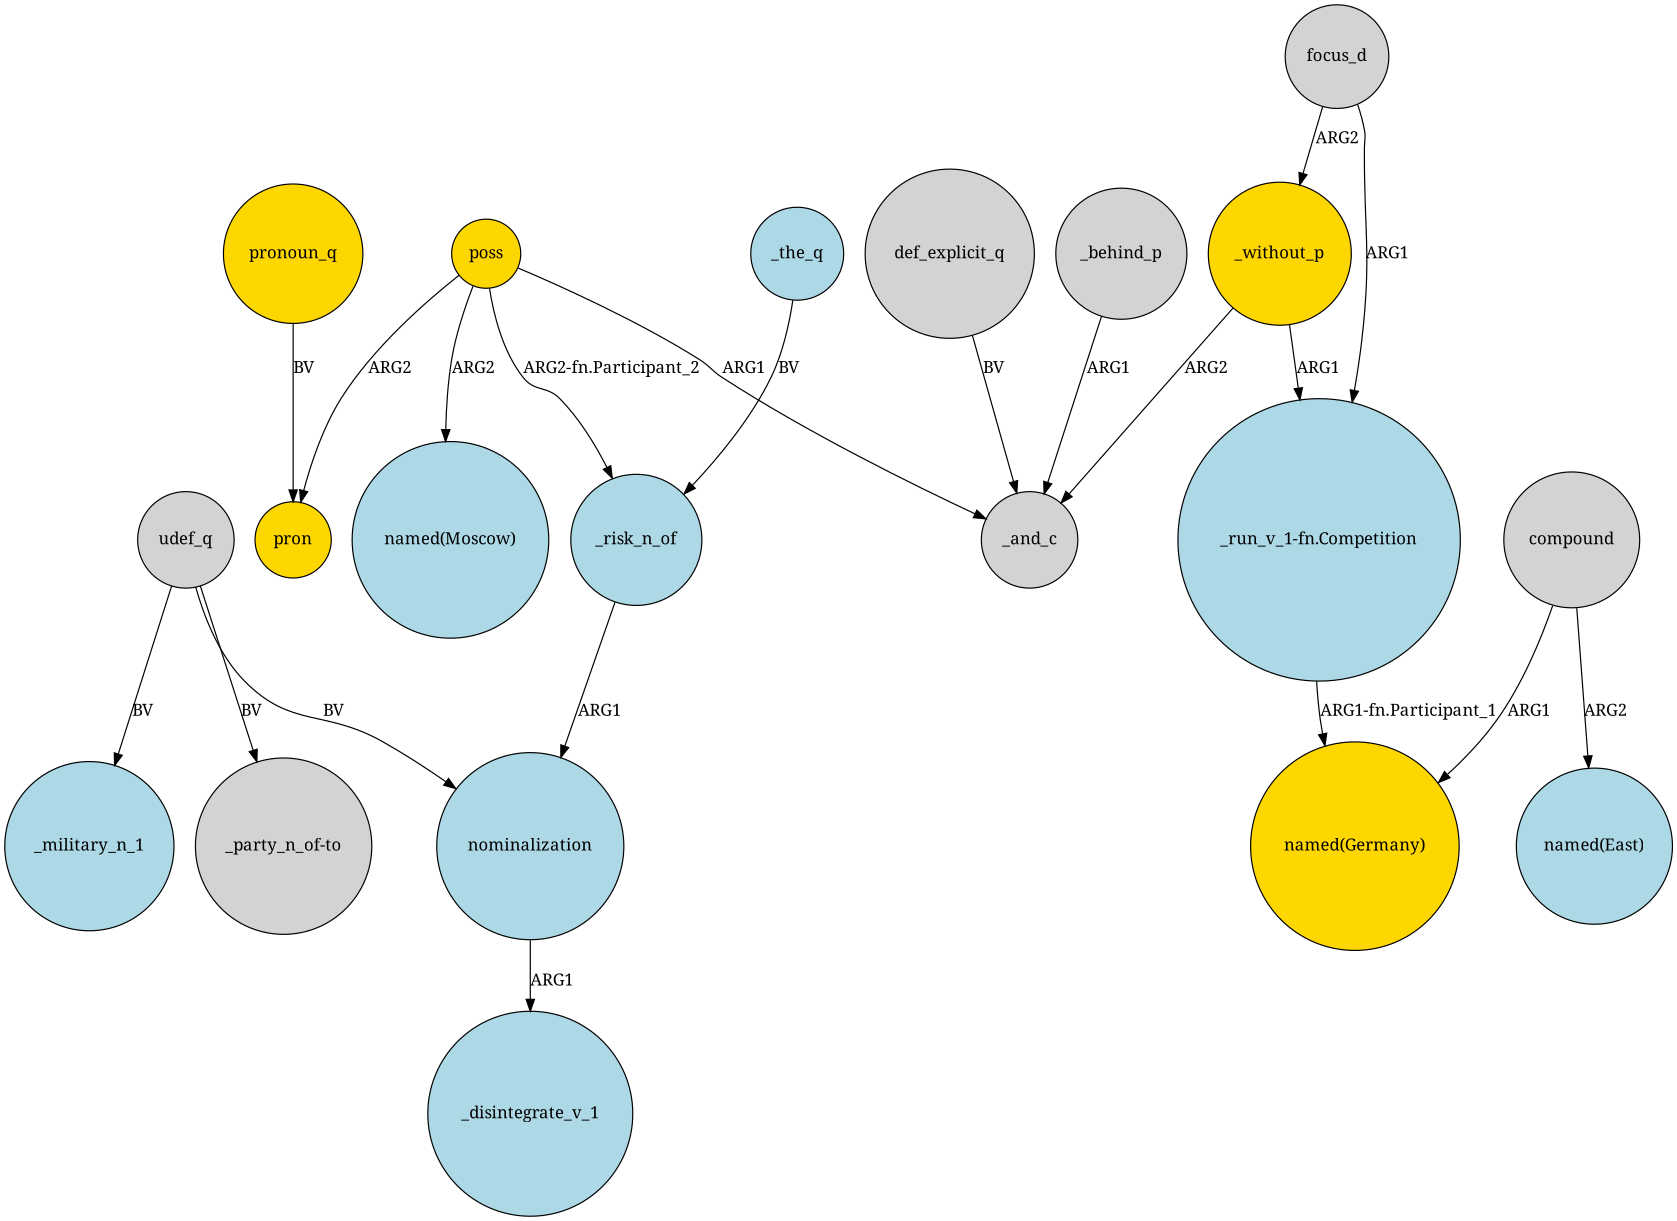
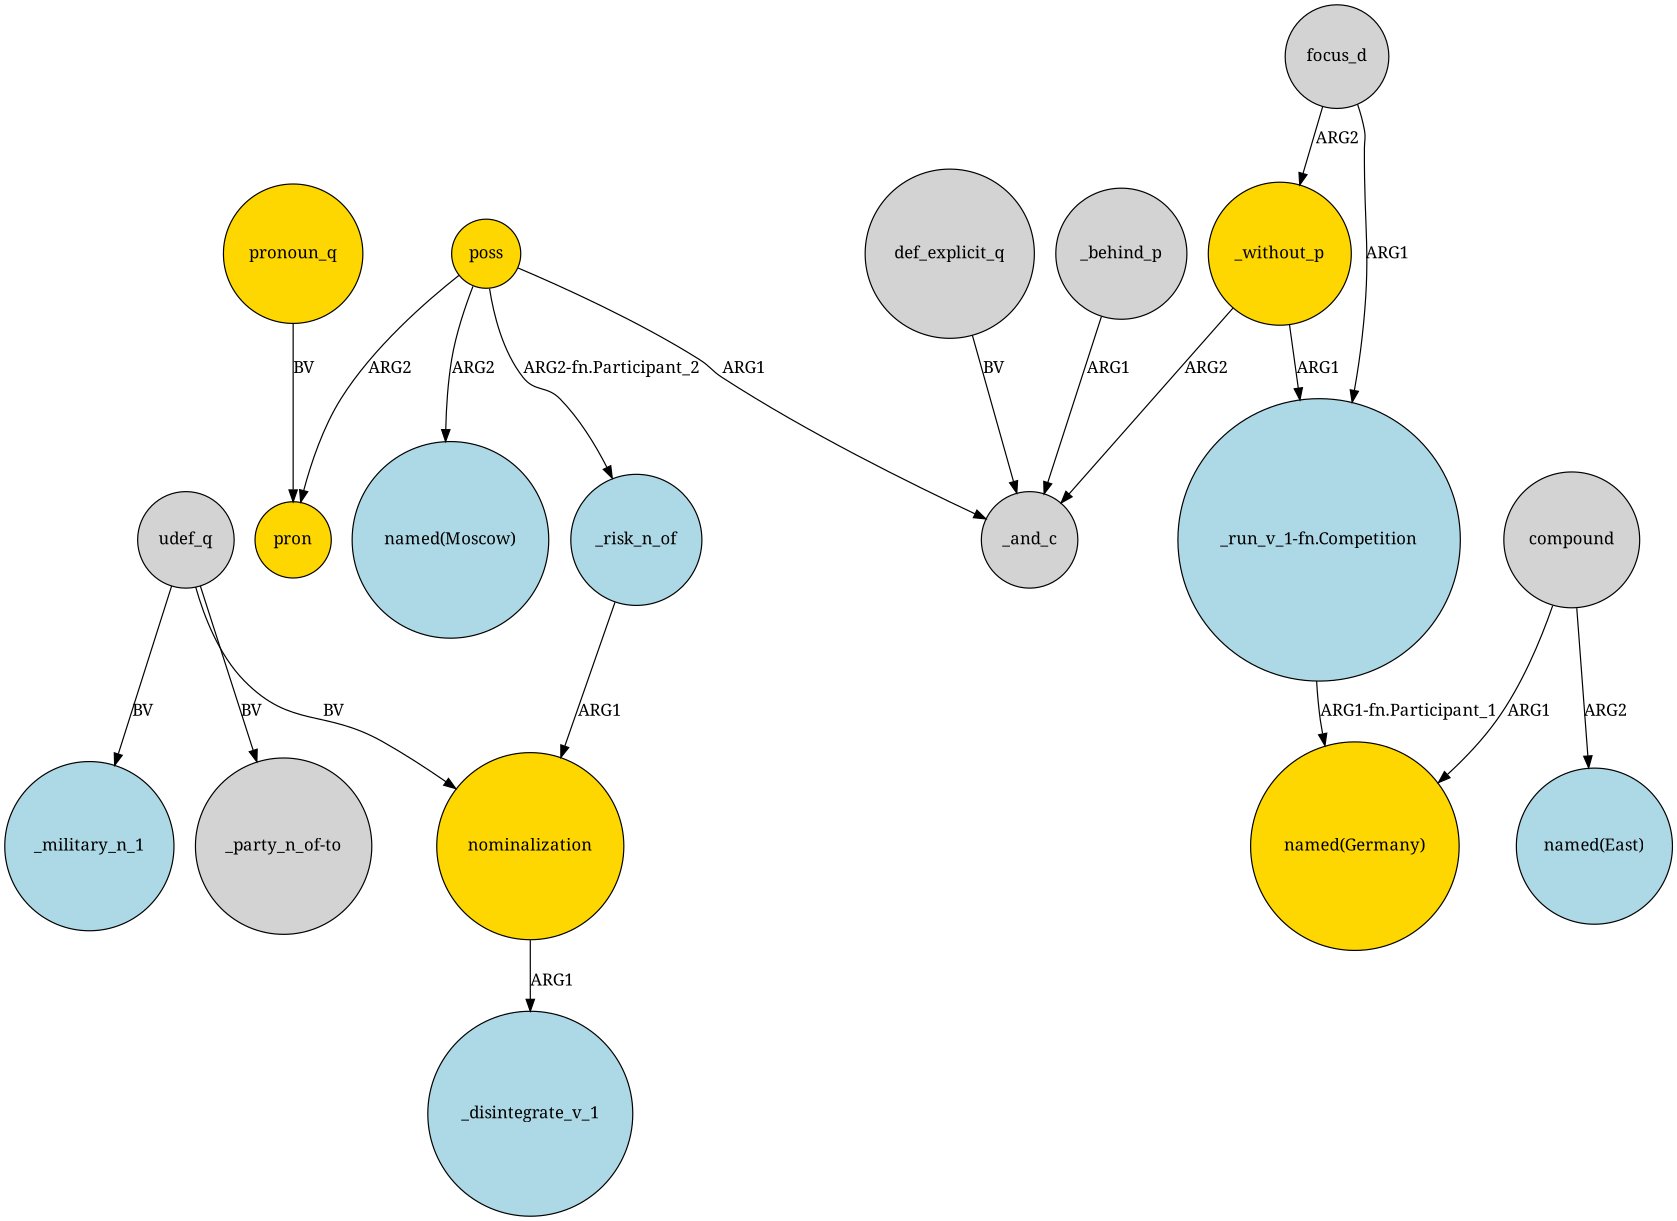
(797, 254) -> none
(530, 846) -> (530, 846)
